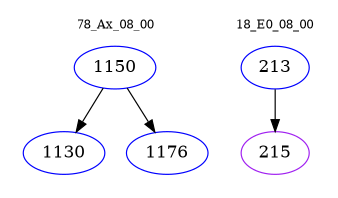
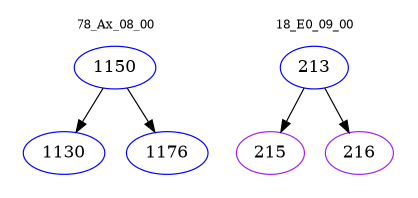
(275, 26) -> (315, 26)
none -> (359, 153)
